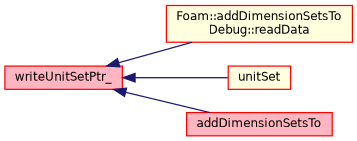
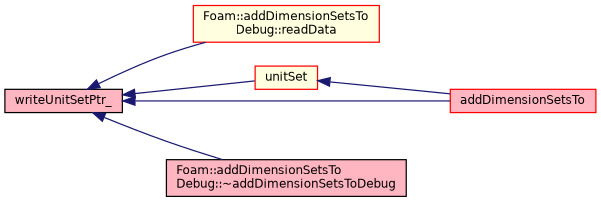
(64, 78) -> (64, 101)
none -> (390, 88)
none -> (286, 178)
